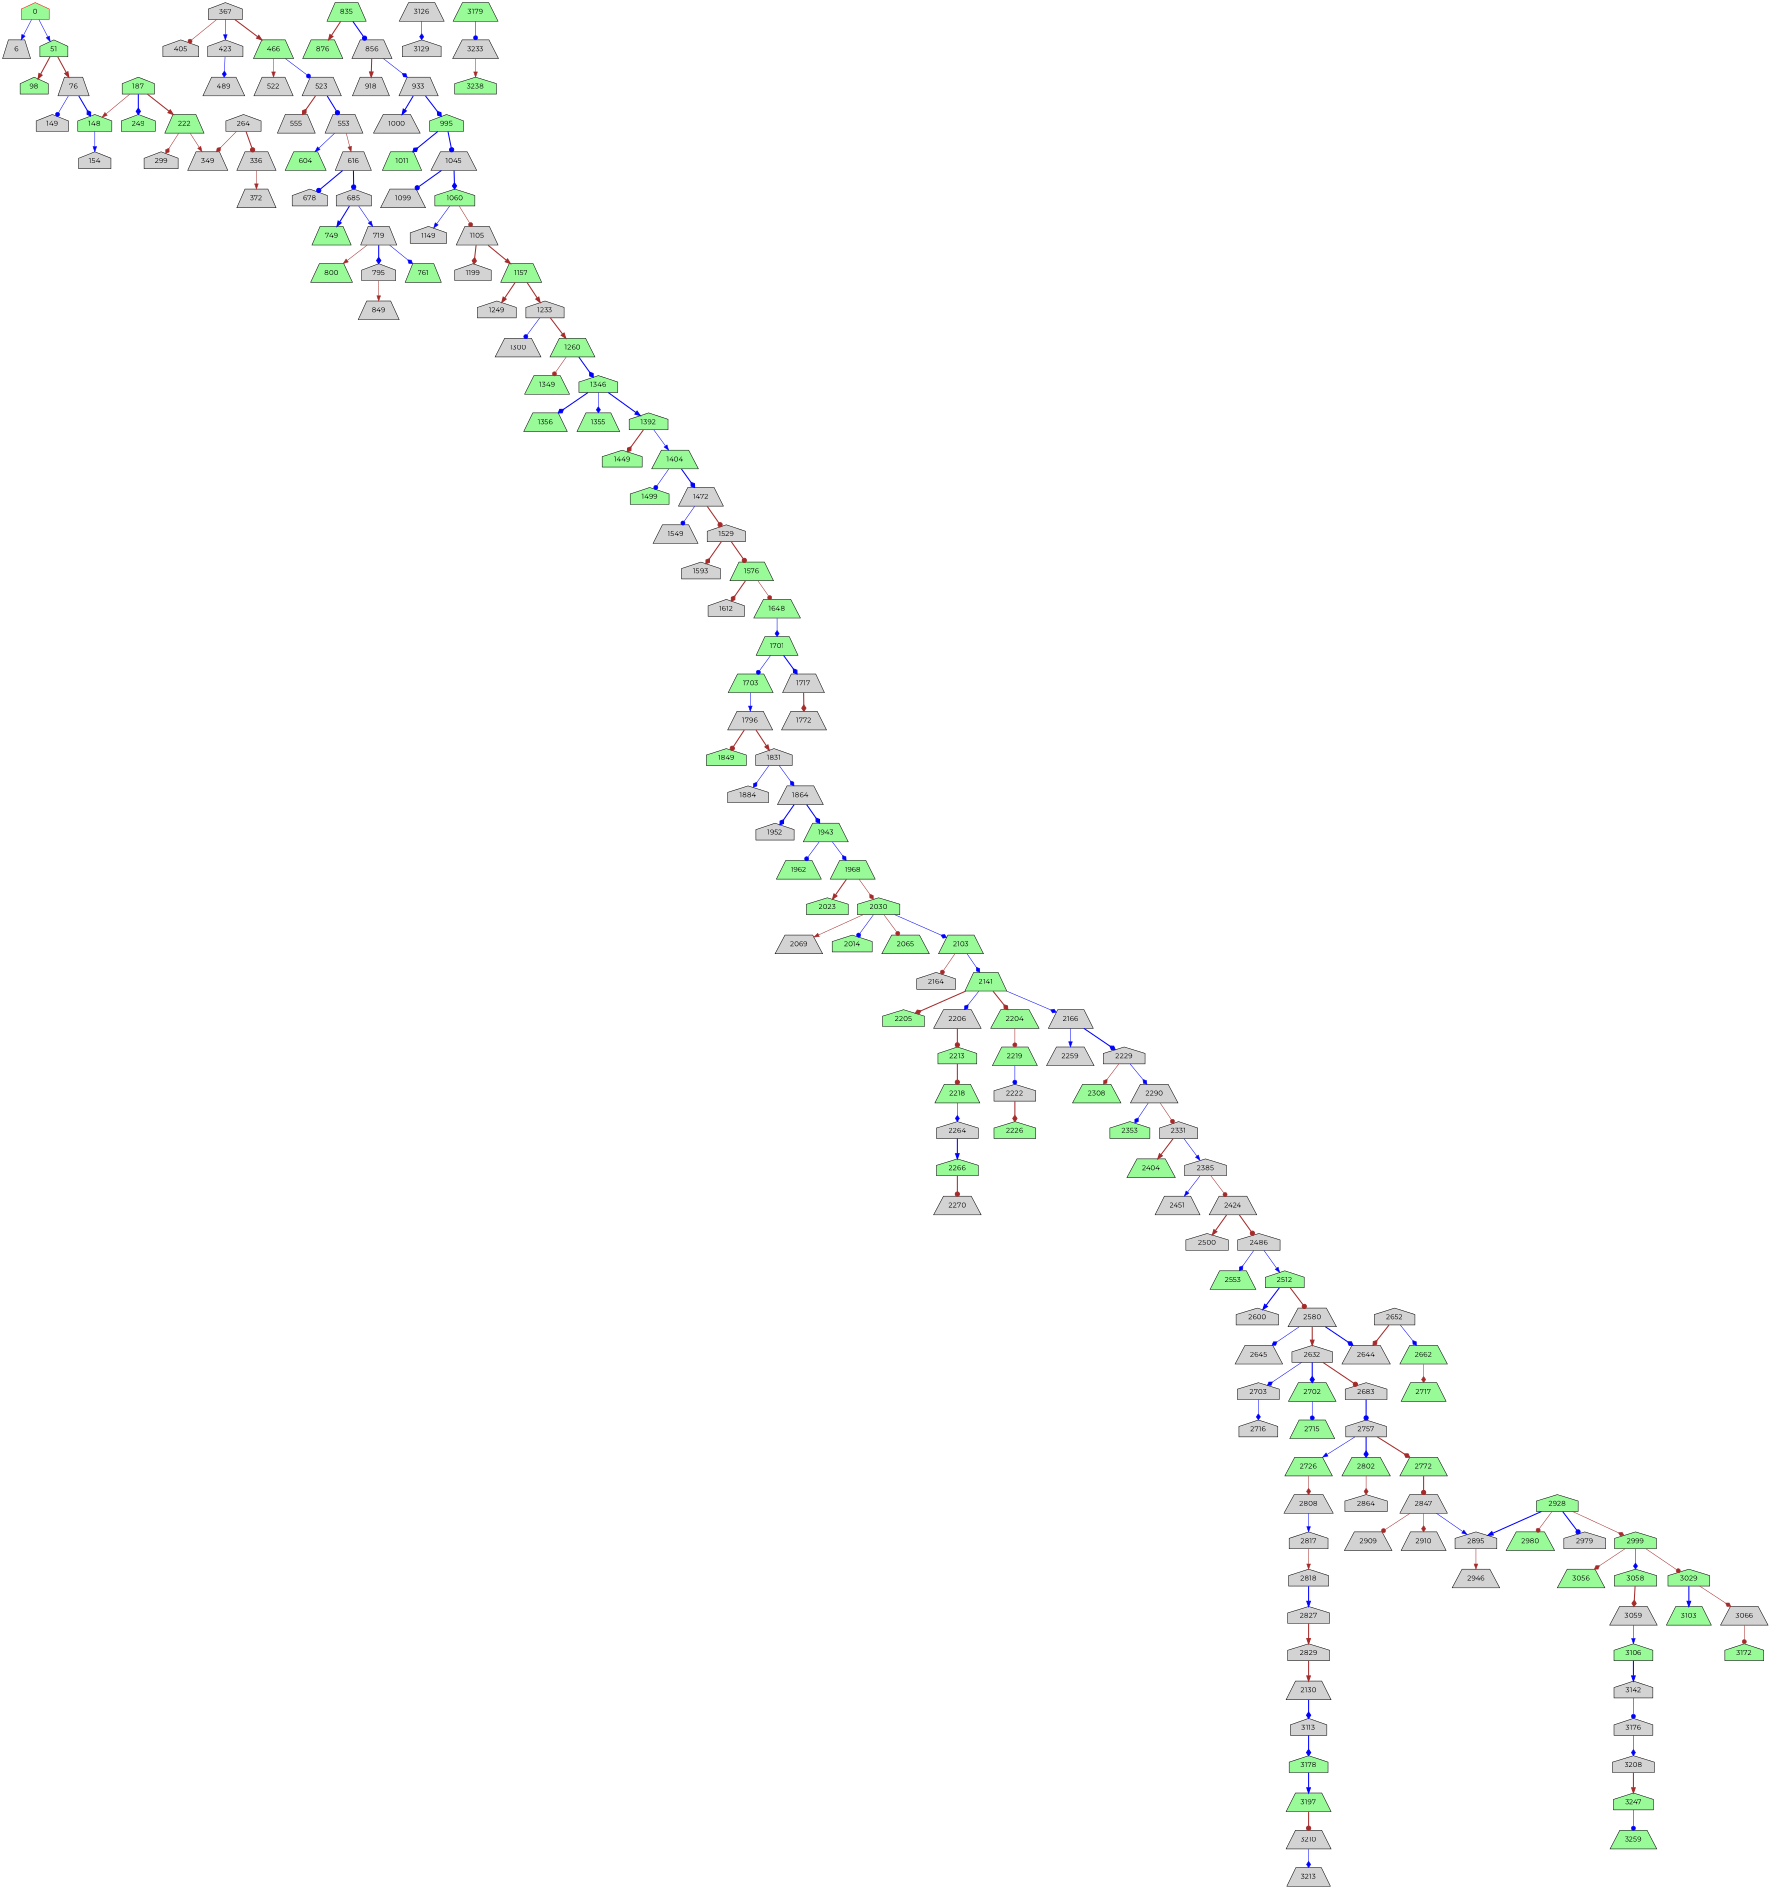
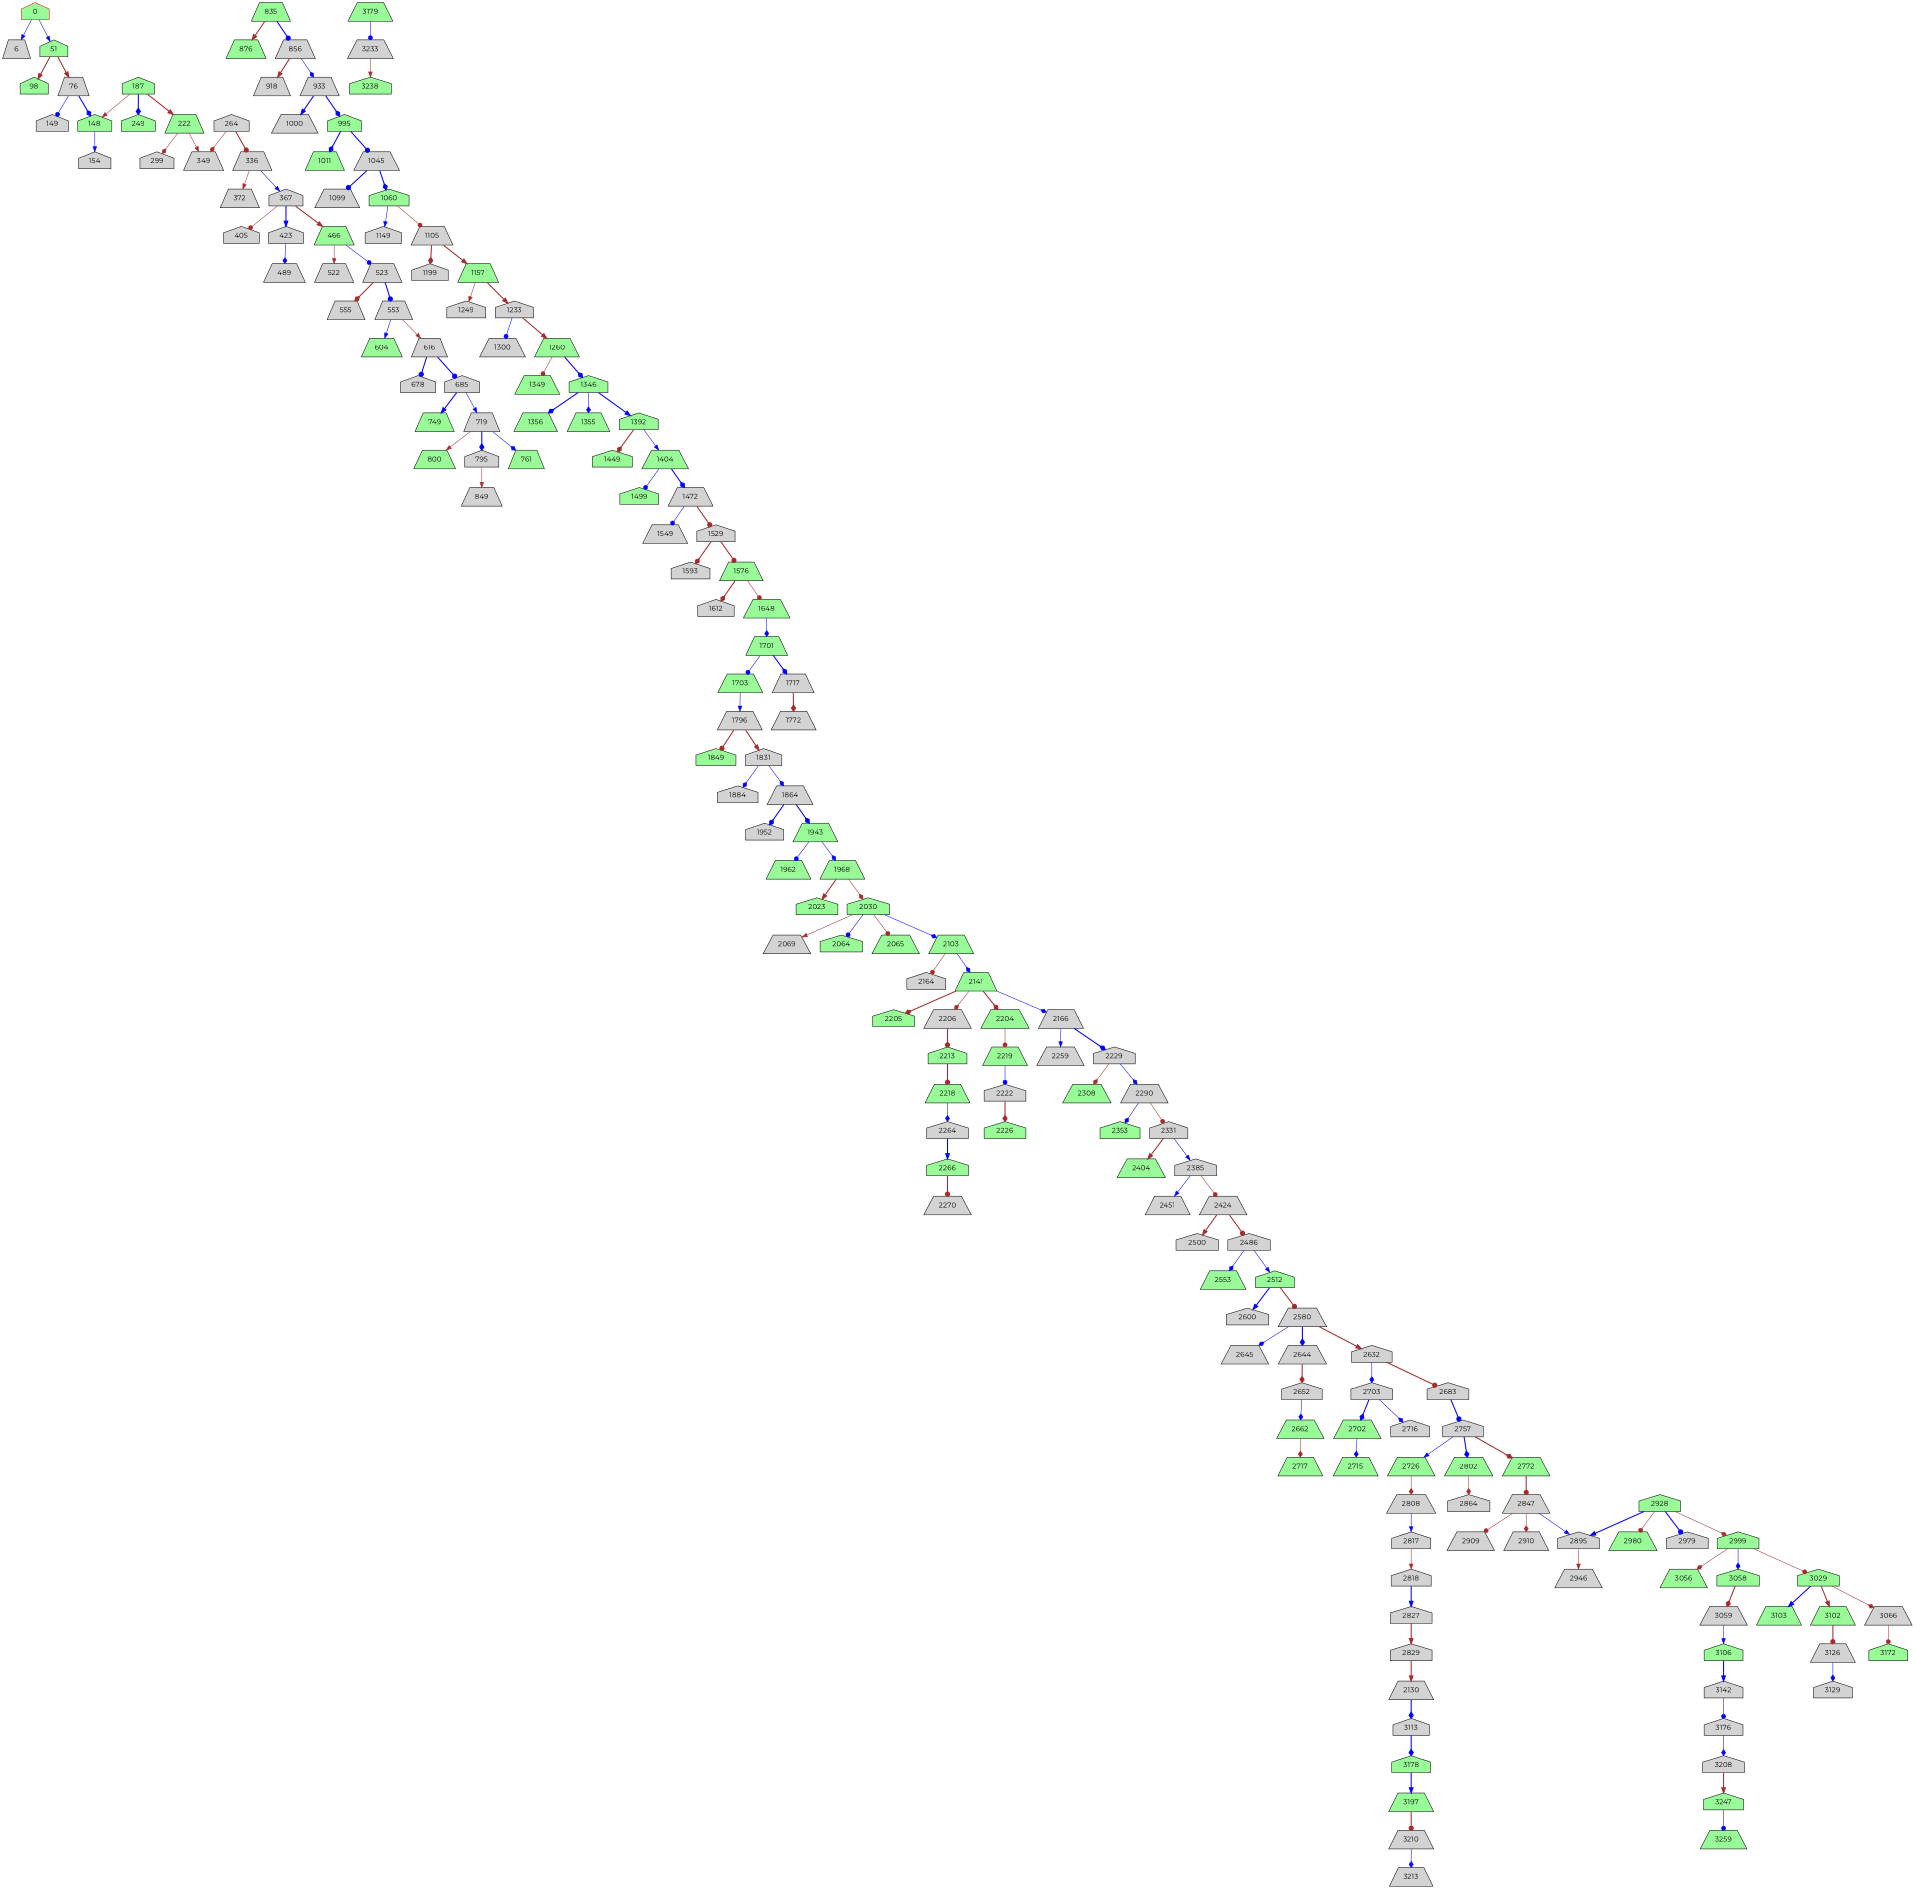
(225, 27) -> (286, 214)
none -> (268, 179)
(510, 290) -> (473, 290)
(852, 944) -> (841, 944)
(973, 998) -> (964, 998)
(1383, 1333) -> (1302, 1370)
(1312, 1369) -> (1366, 1407)
(1312, 1409) -> (1357, 1445)
none -> (1833, 1616)
